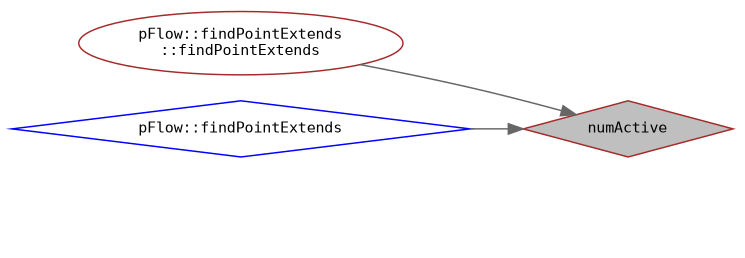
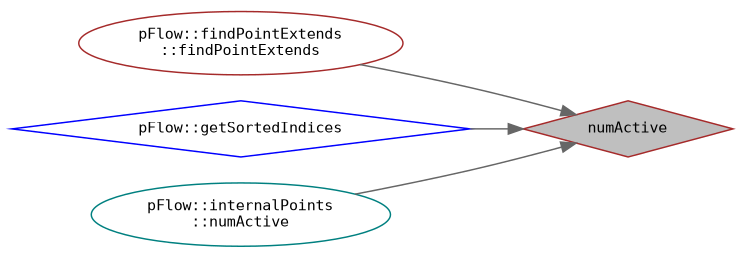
(241, 129) -> (241, 129)
none -> (241, 215)
